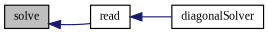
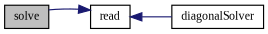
(75, 25) -> (64, 9)
